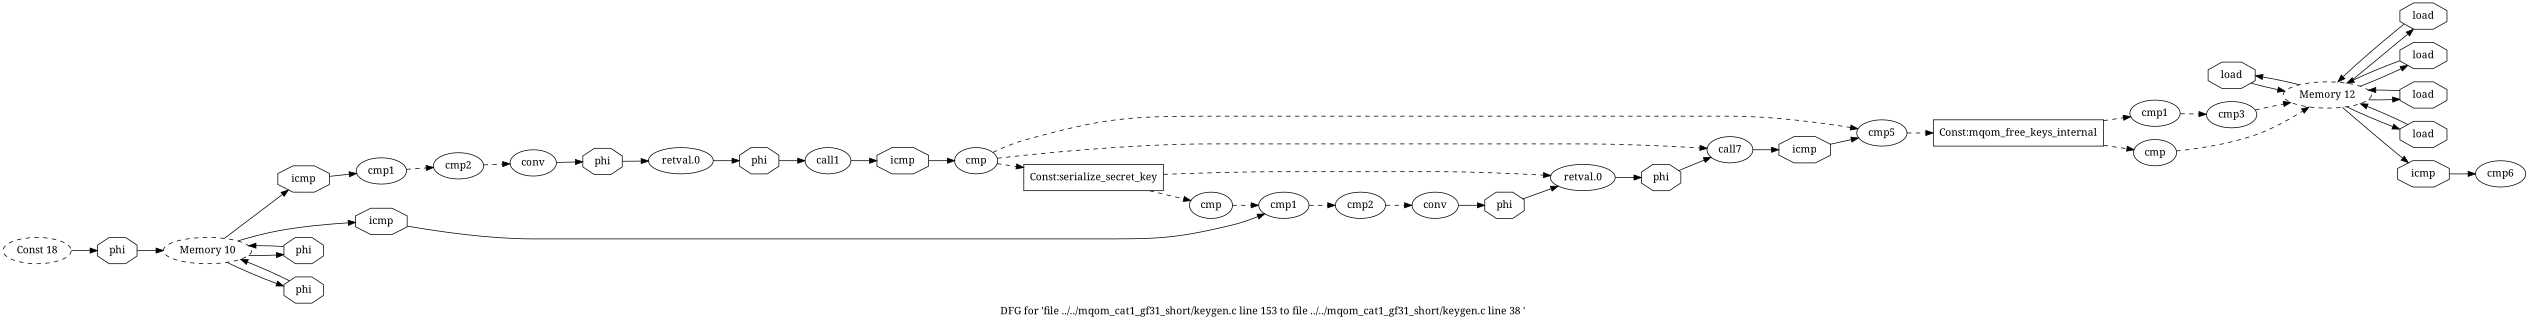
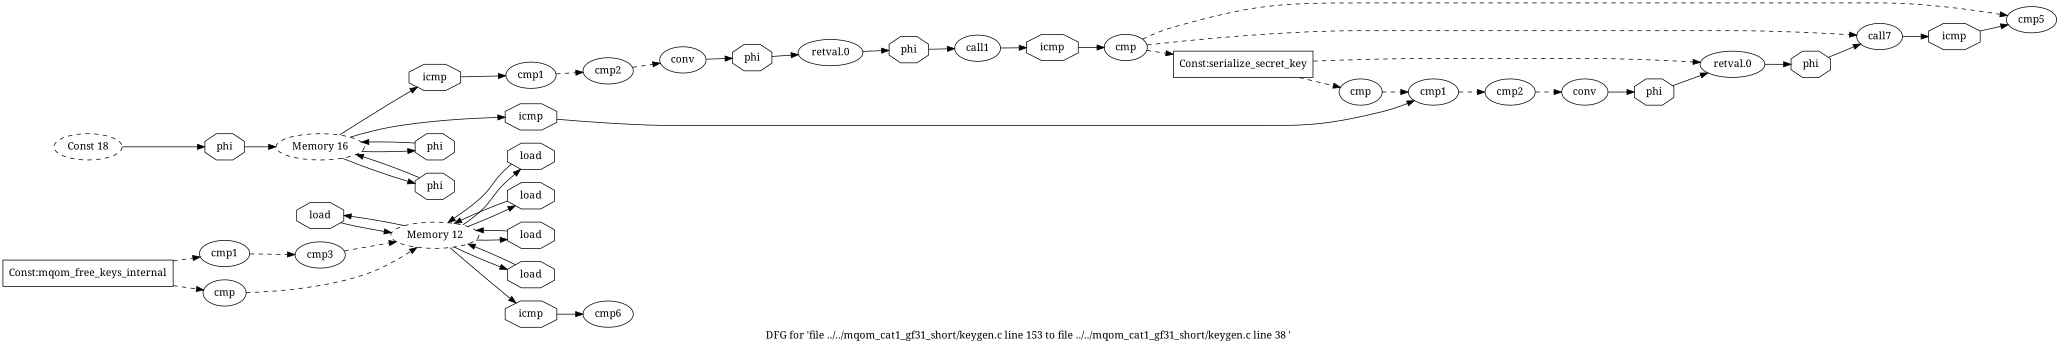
(1916, 133) -> none
(208, 251) -> (320, 147)
